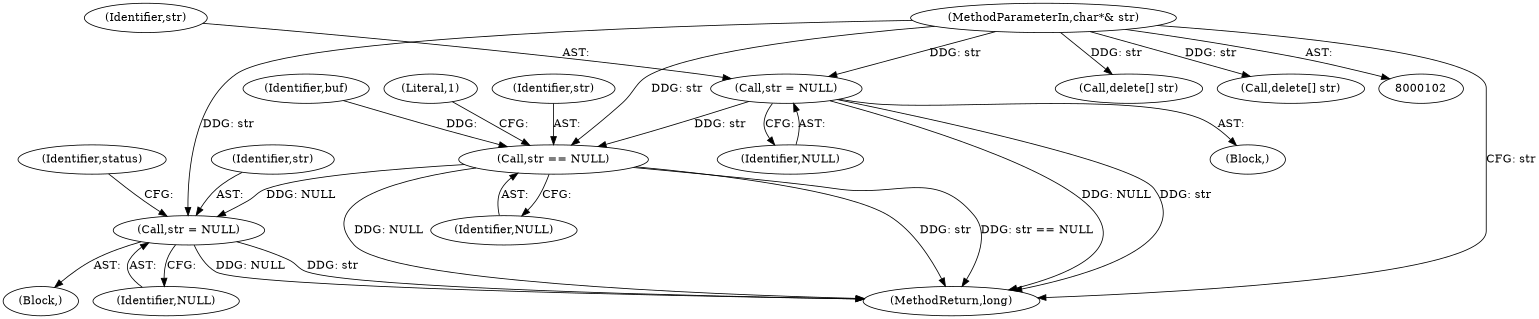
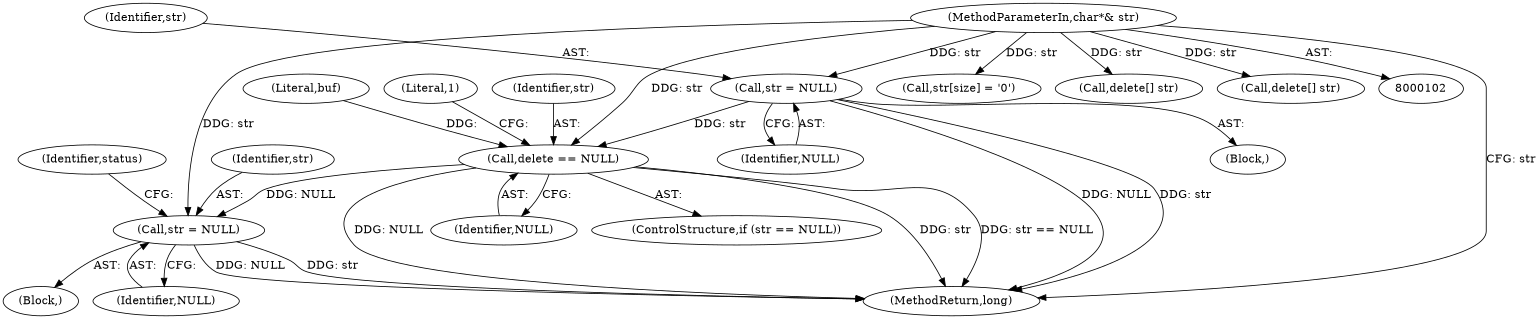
(306, 89) -> (306, 89)
none -> (959, 89)
(554, 160) -> (554, 160)
none -> (737, 230)
